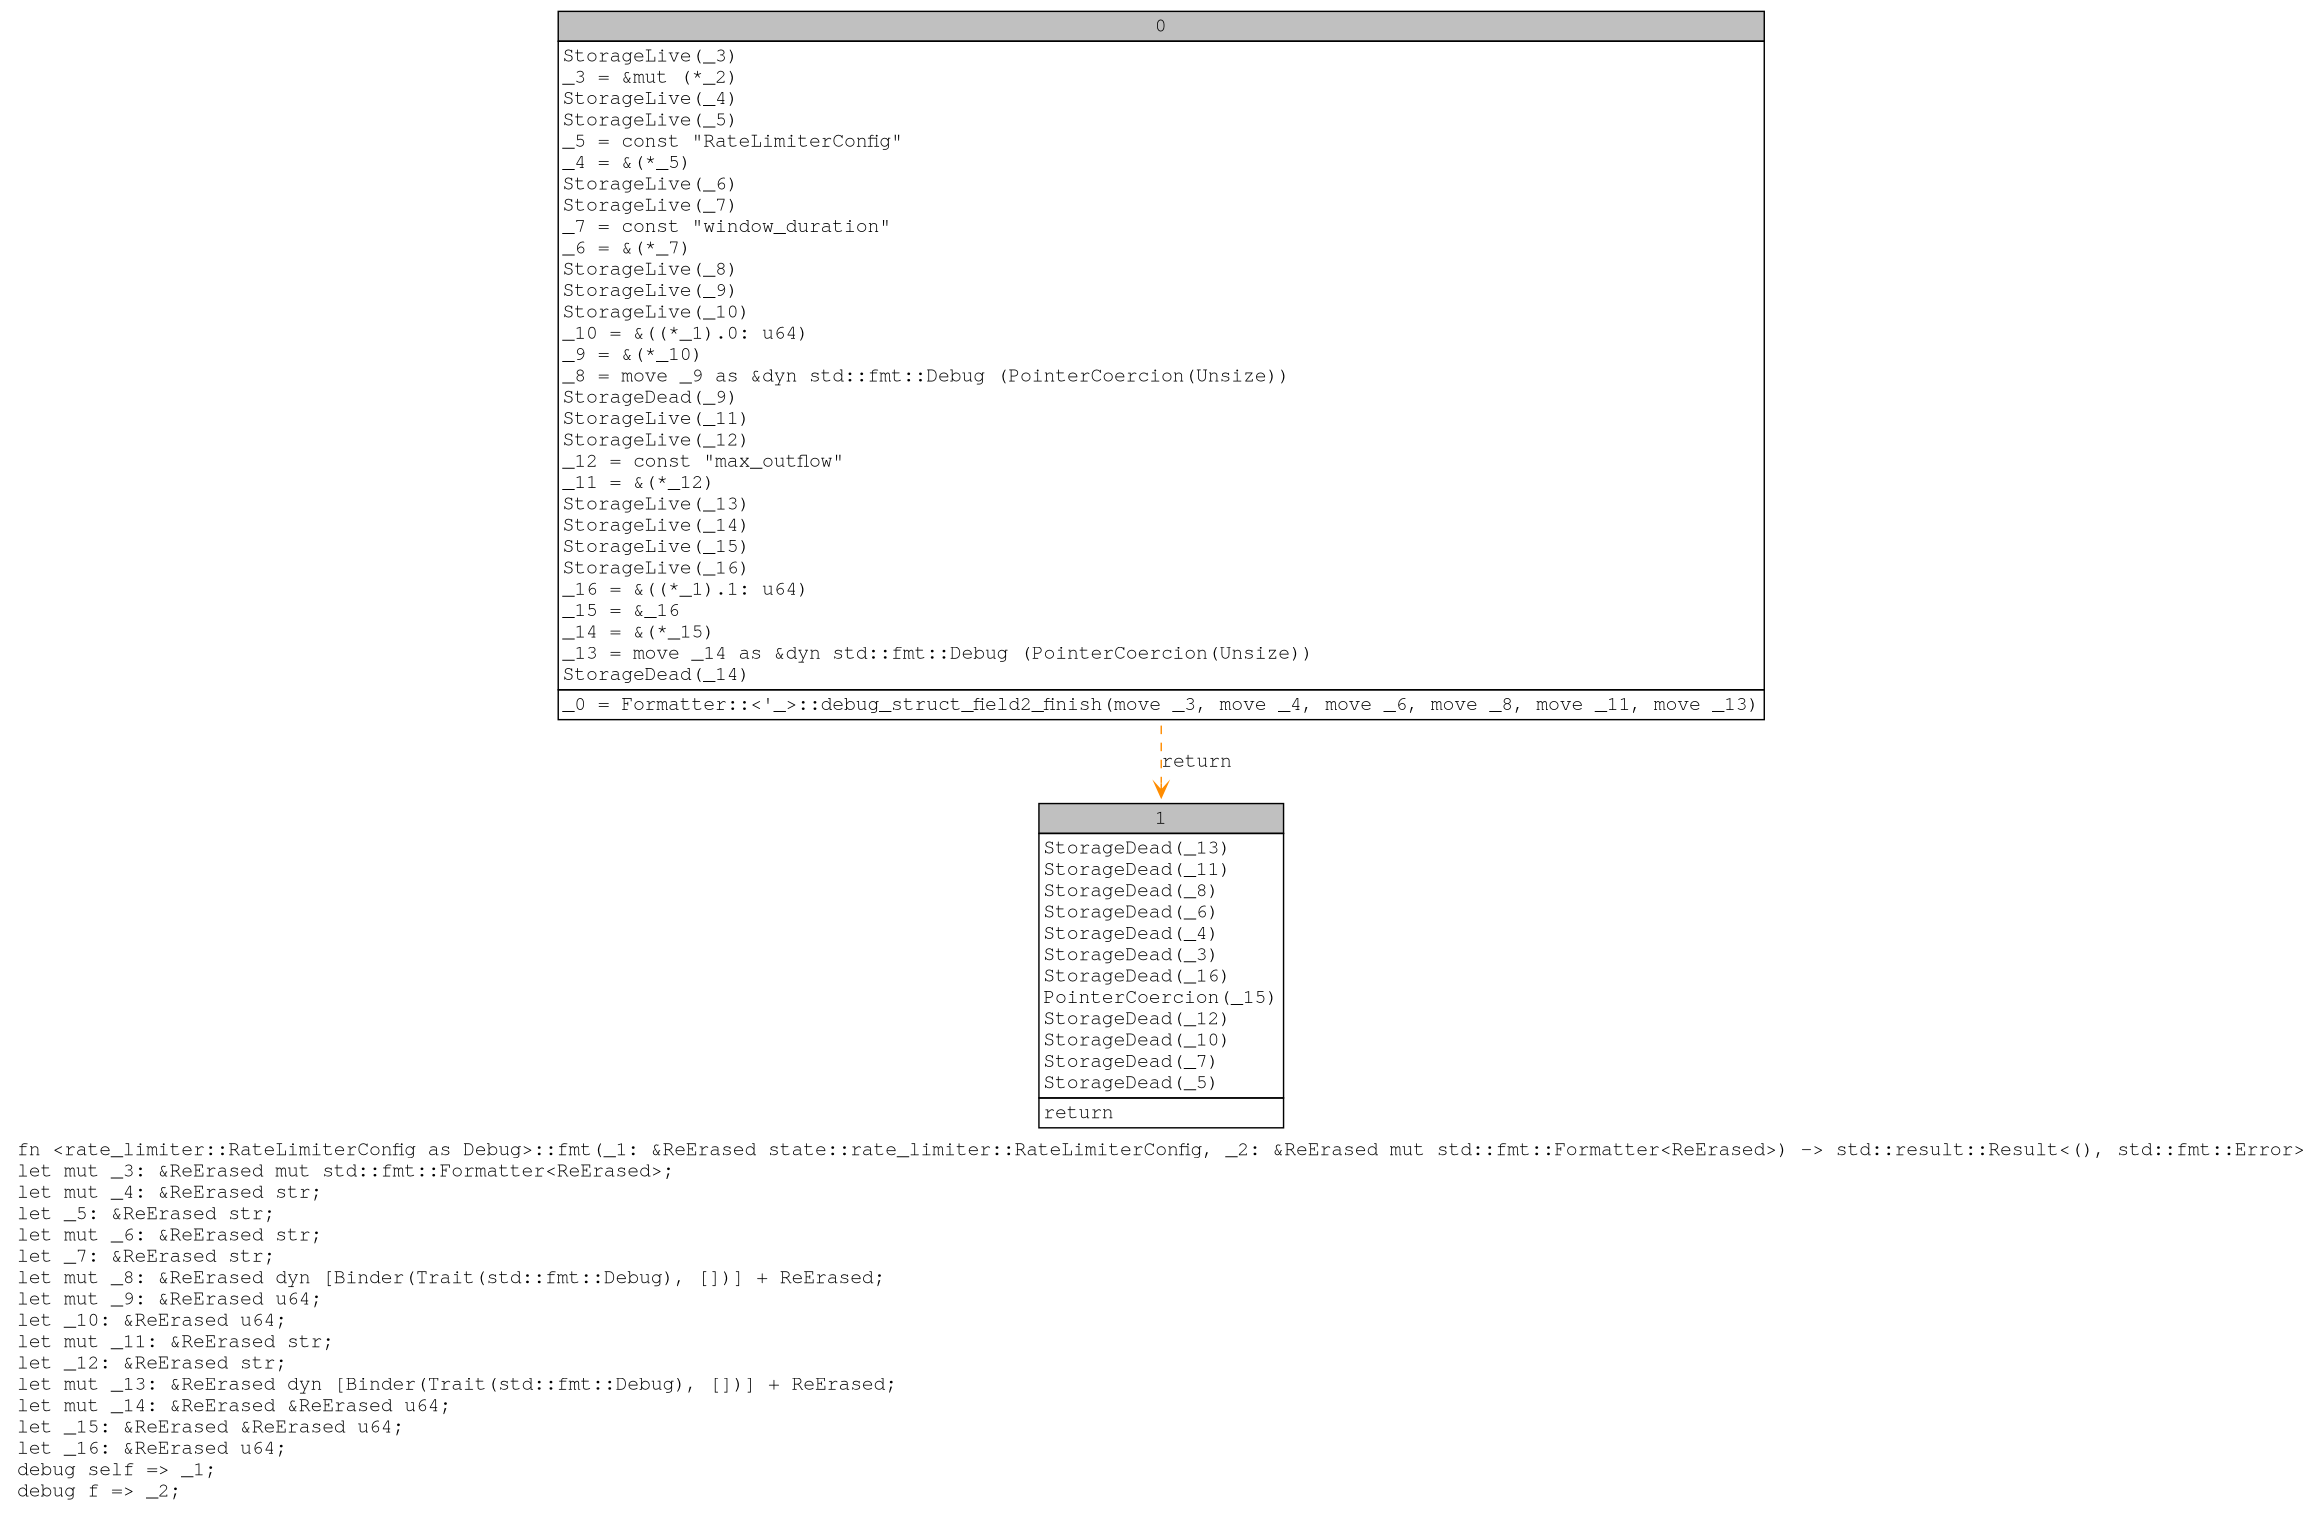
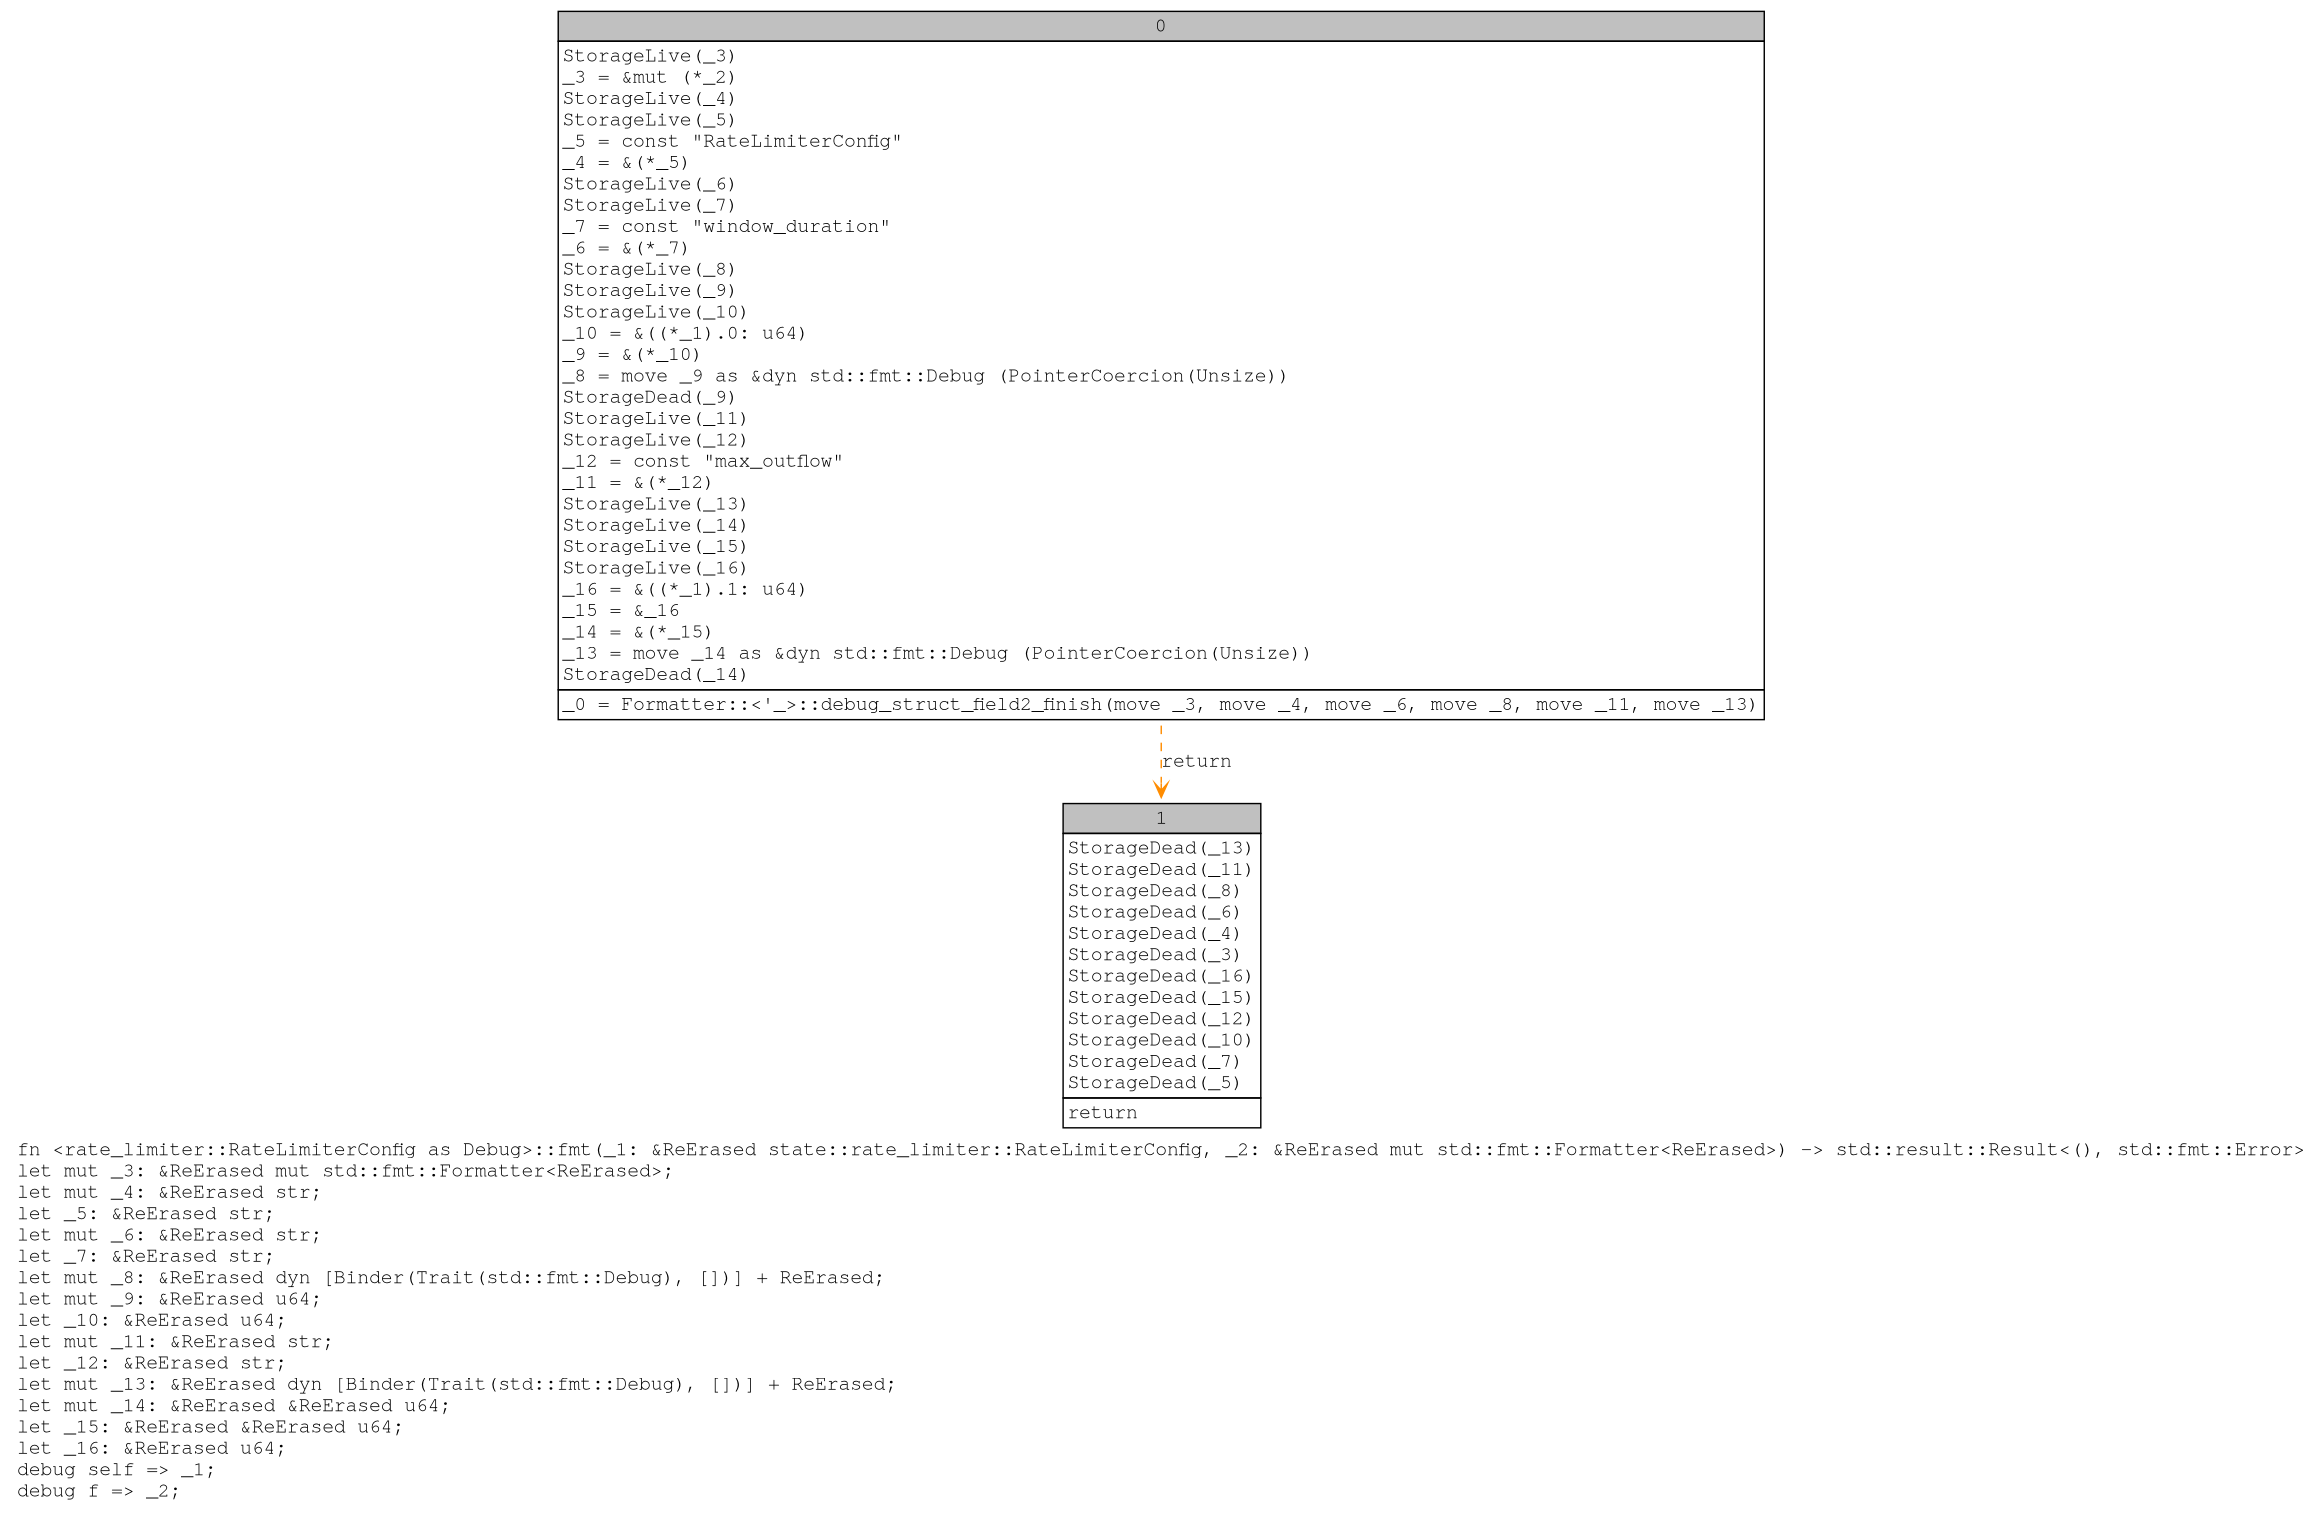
(1161, 997) -> (1162, 997)
